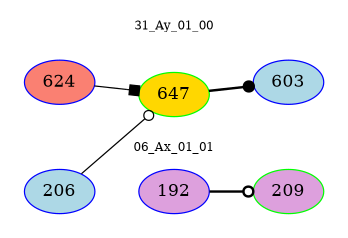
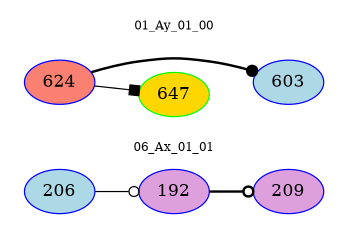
(174, 26) -> (174, 26)
(226, 89) -> (169, 58)
(113, 146) -> (112, 192)
(289, 192) -> (289, 192)
